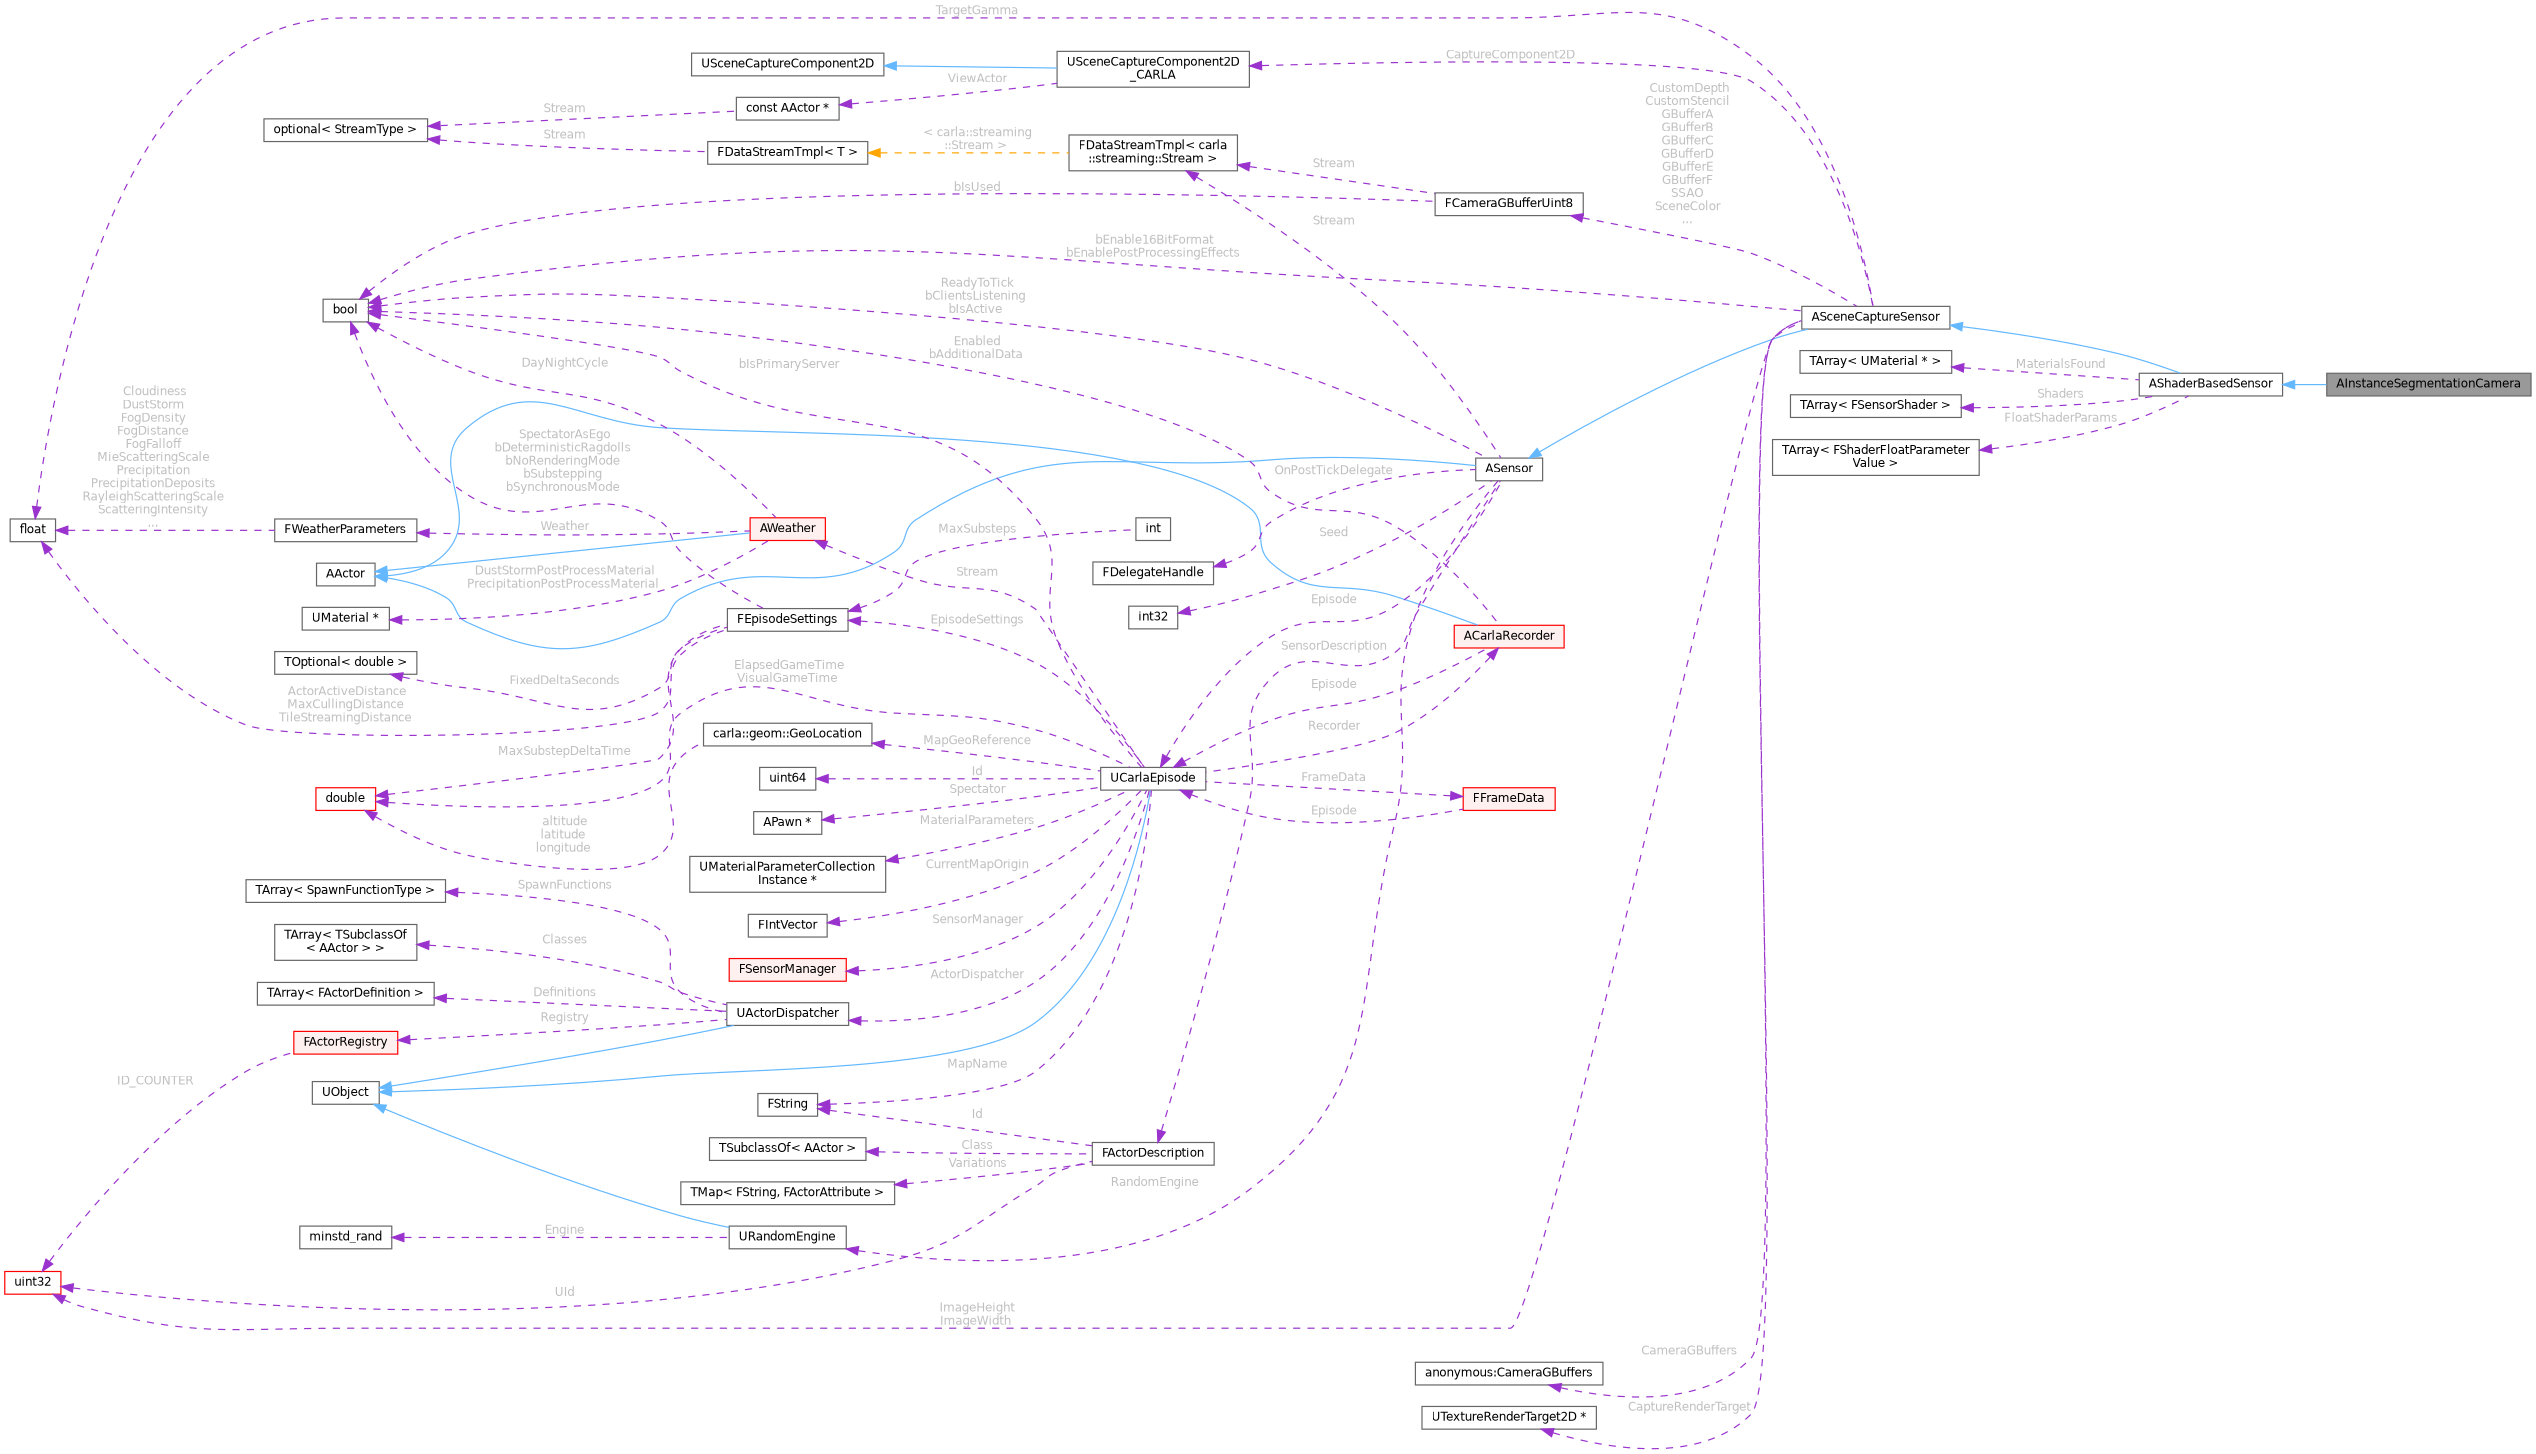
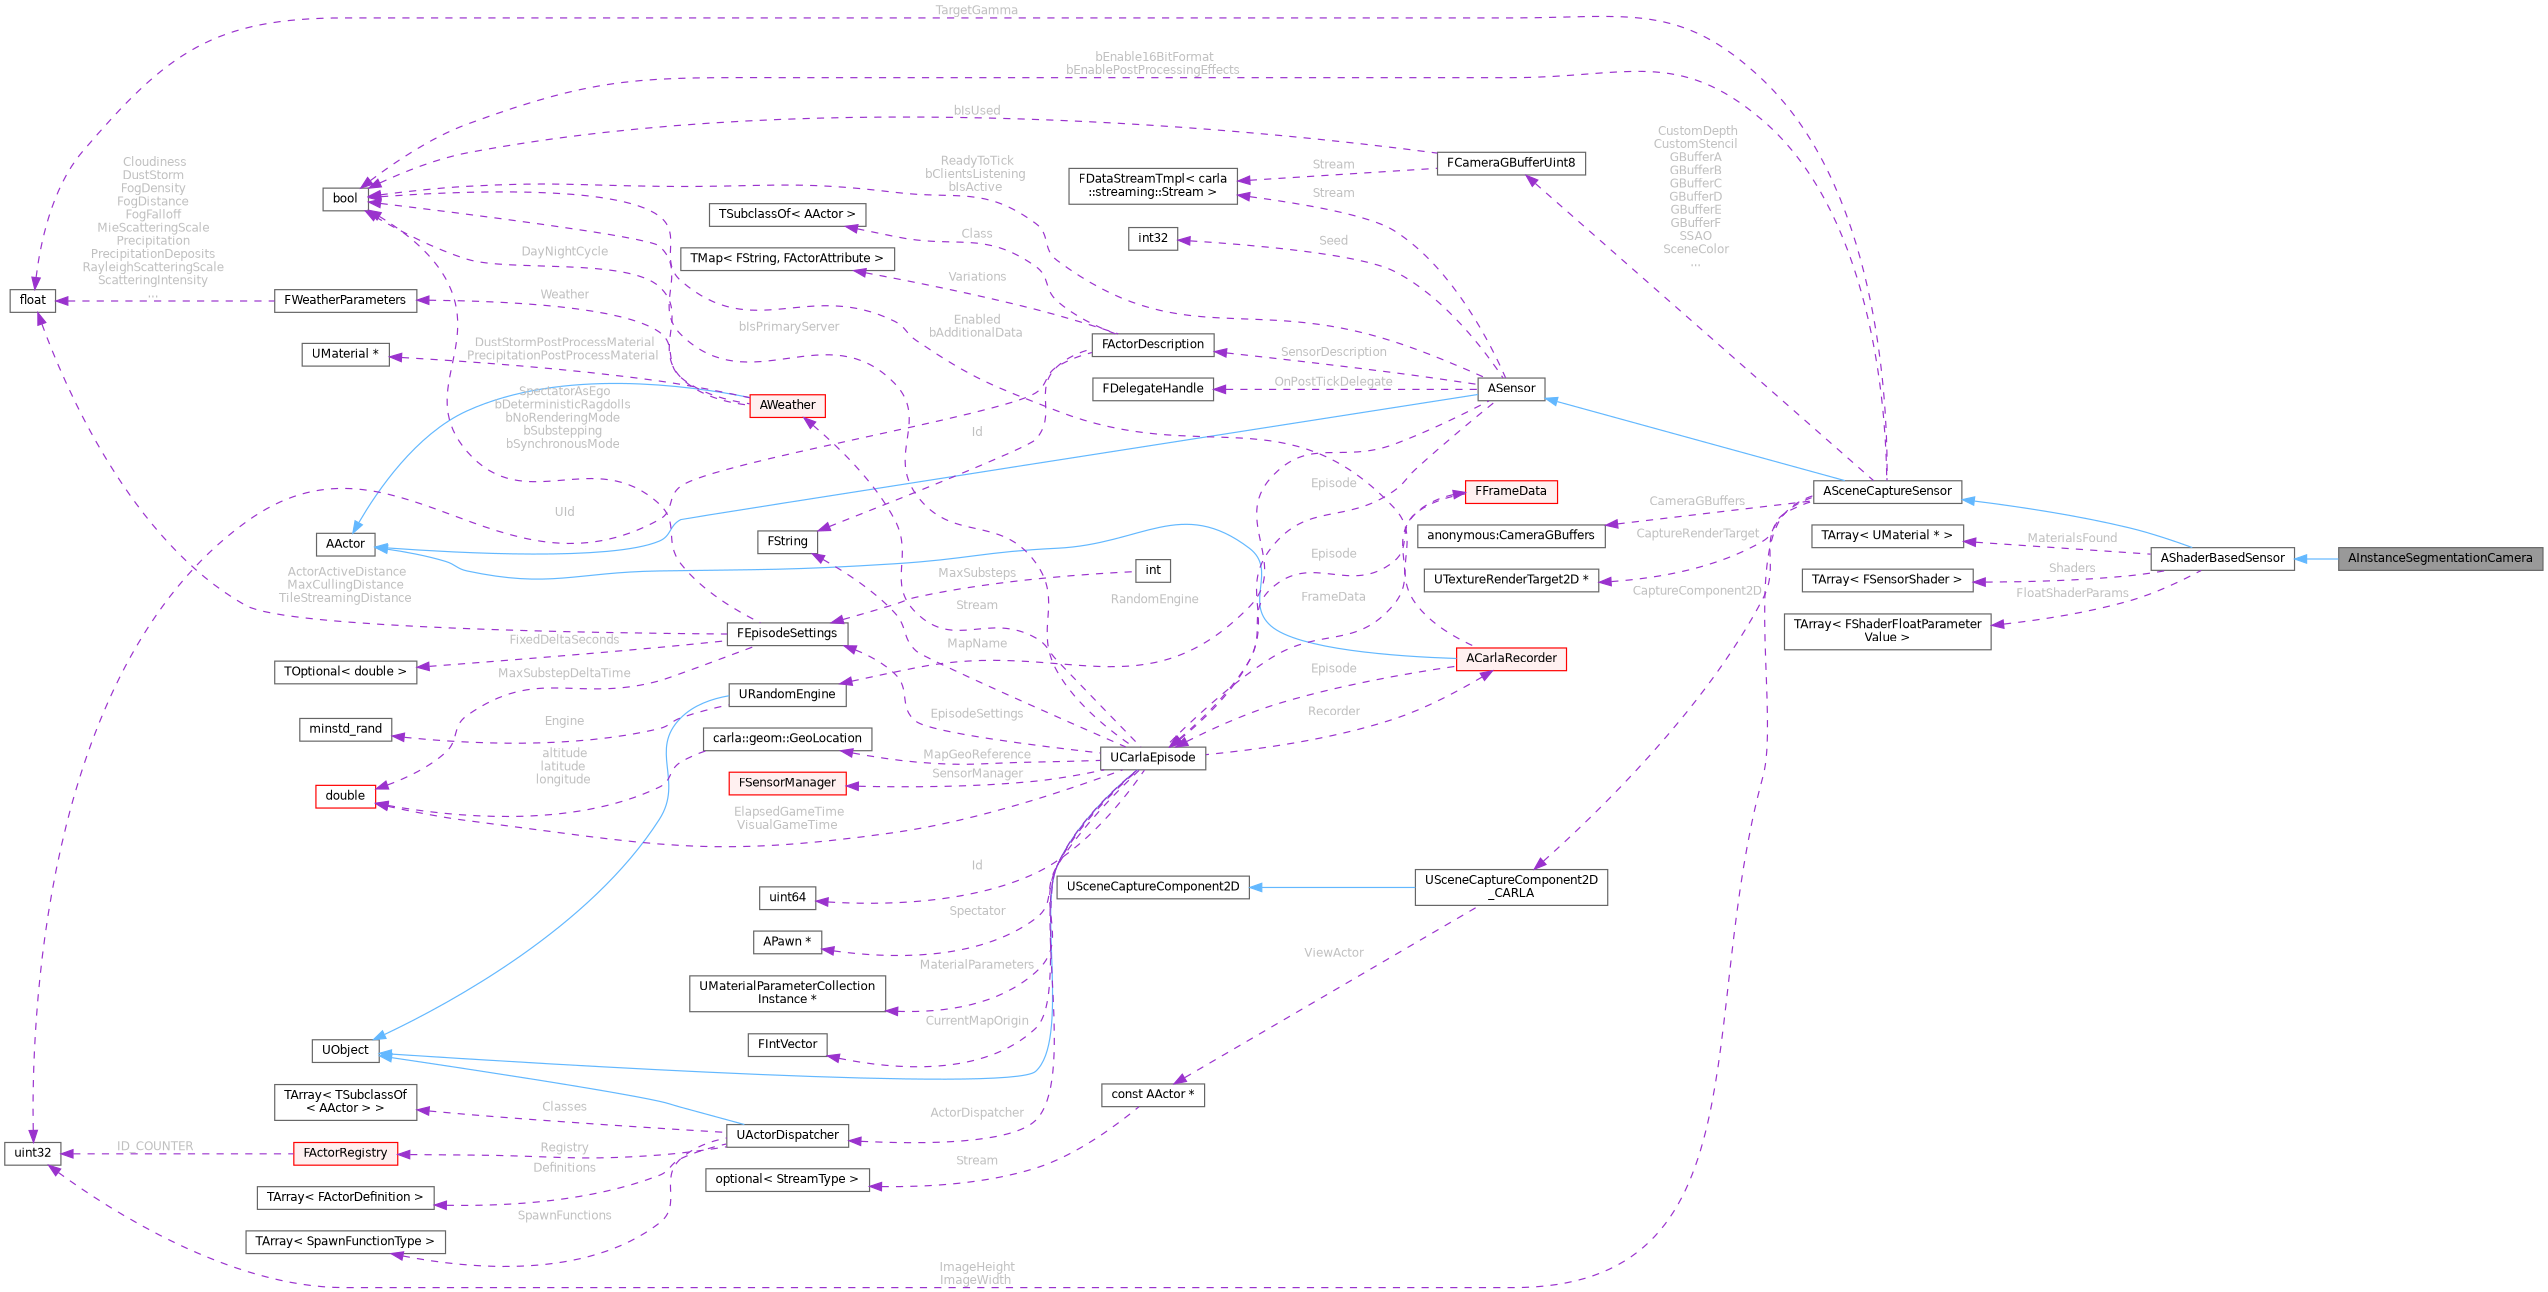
(788, 153) -> none
(33, 1283) -> (33, 1154)
